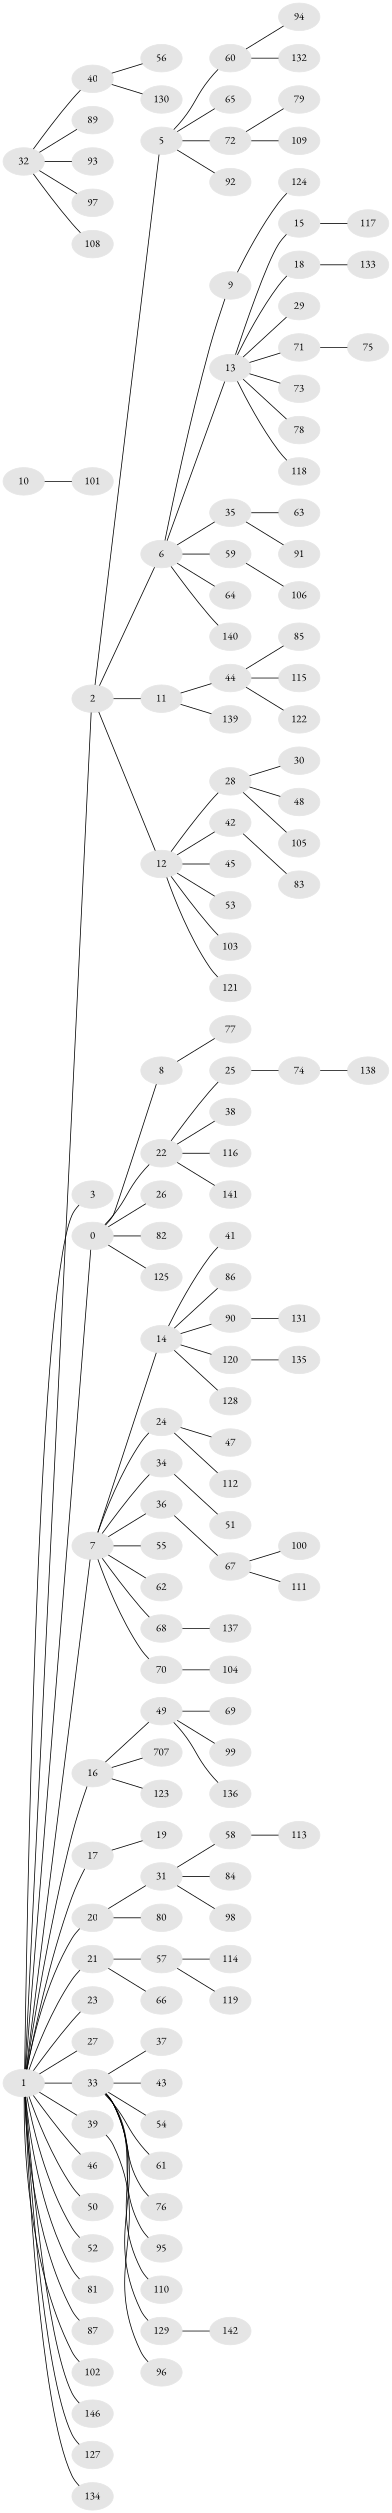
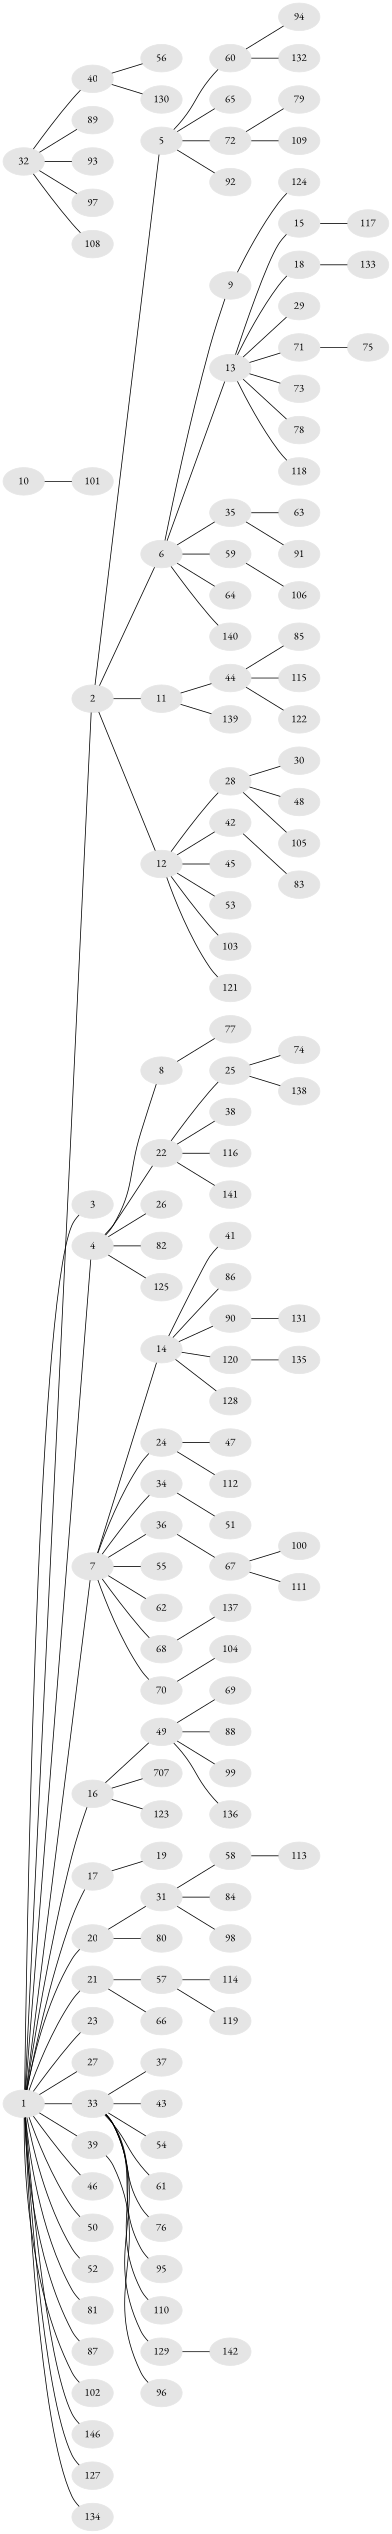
(334, 1071) -> (265, 1081)
(93, 1236) -> (93, 1246)
none -> (230, 1732)
